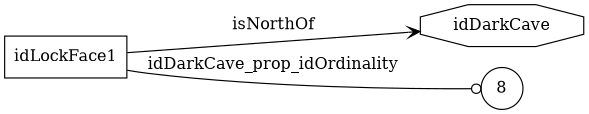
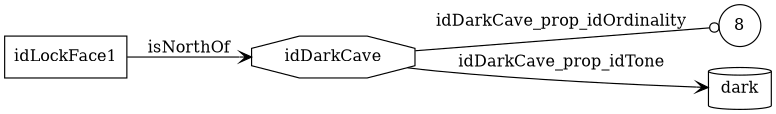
(299, 85) -> (562, 39)
none -> (740, 88)
